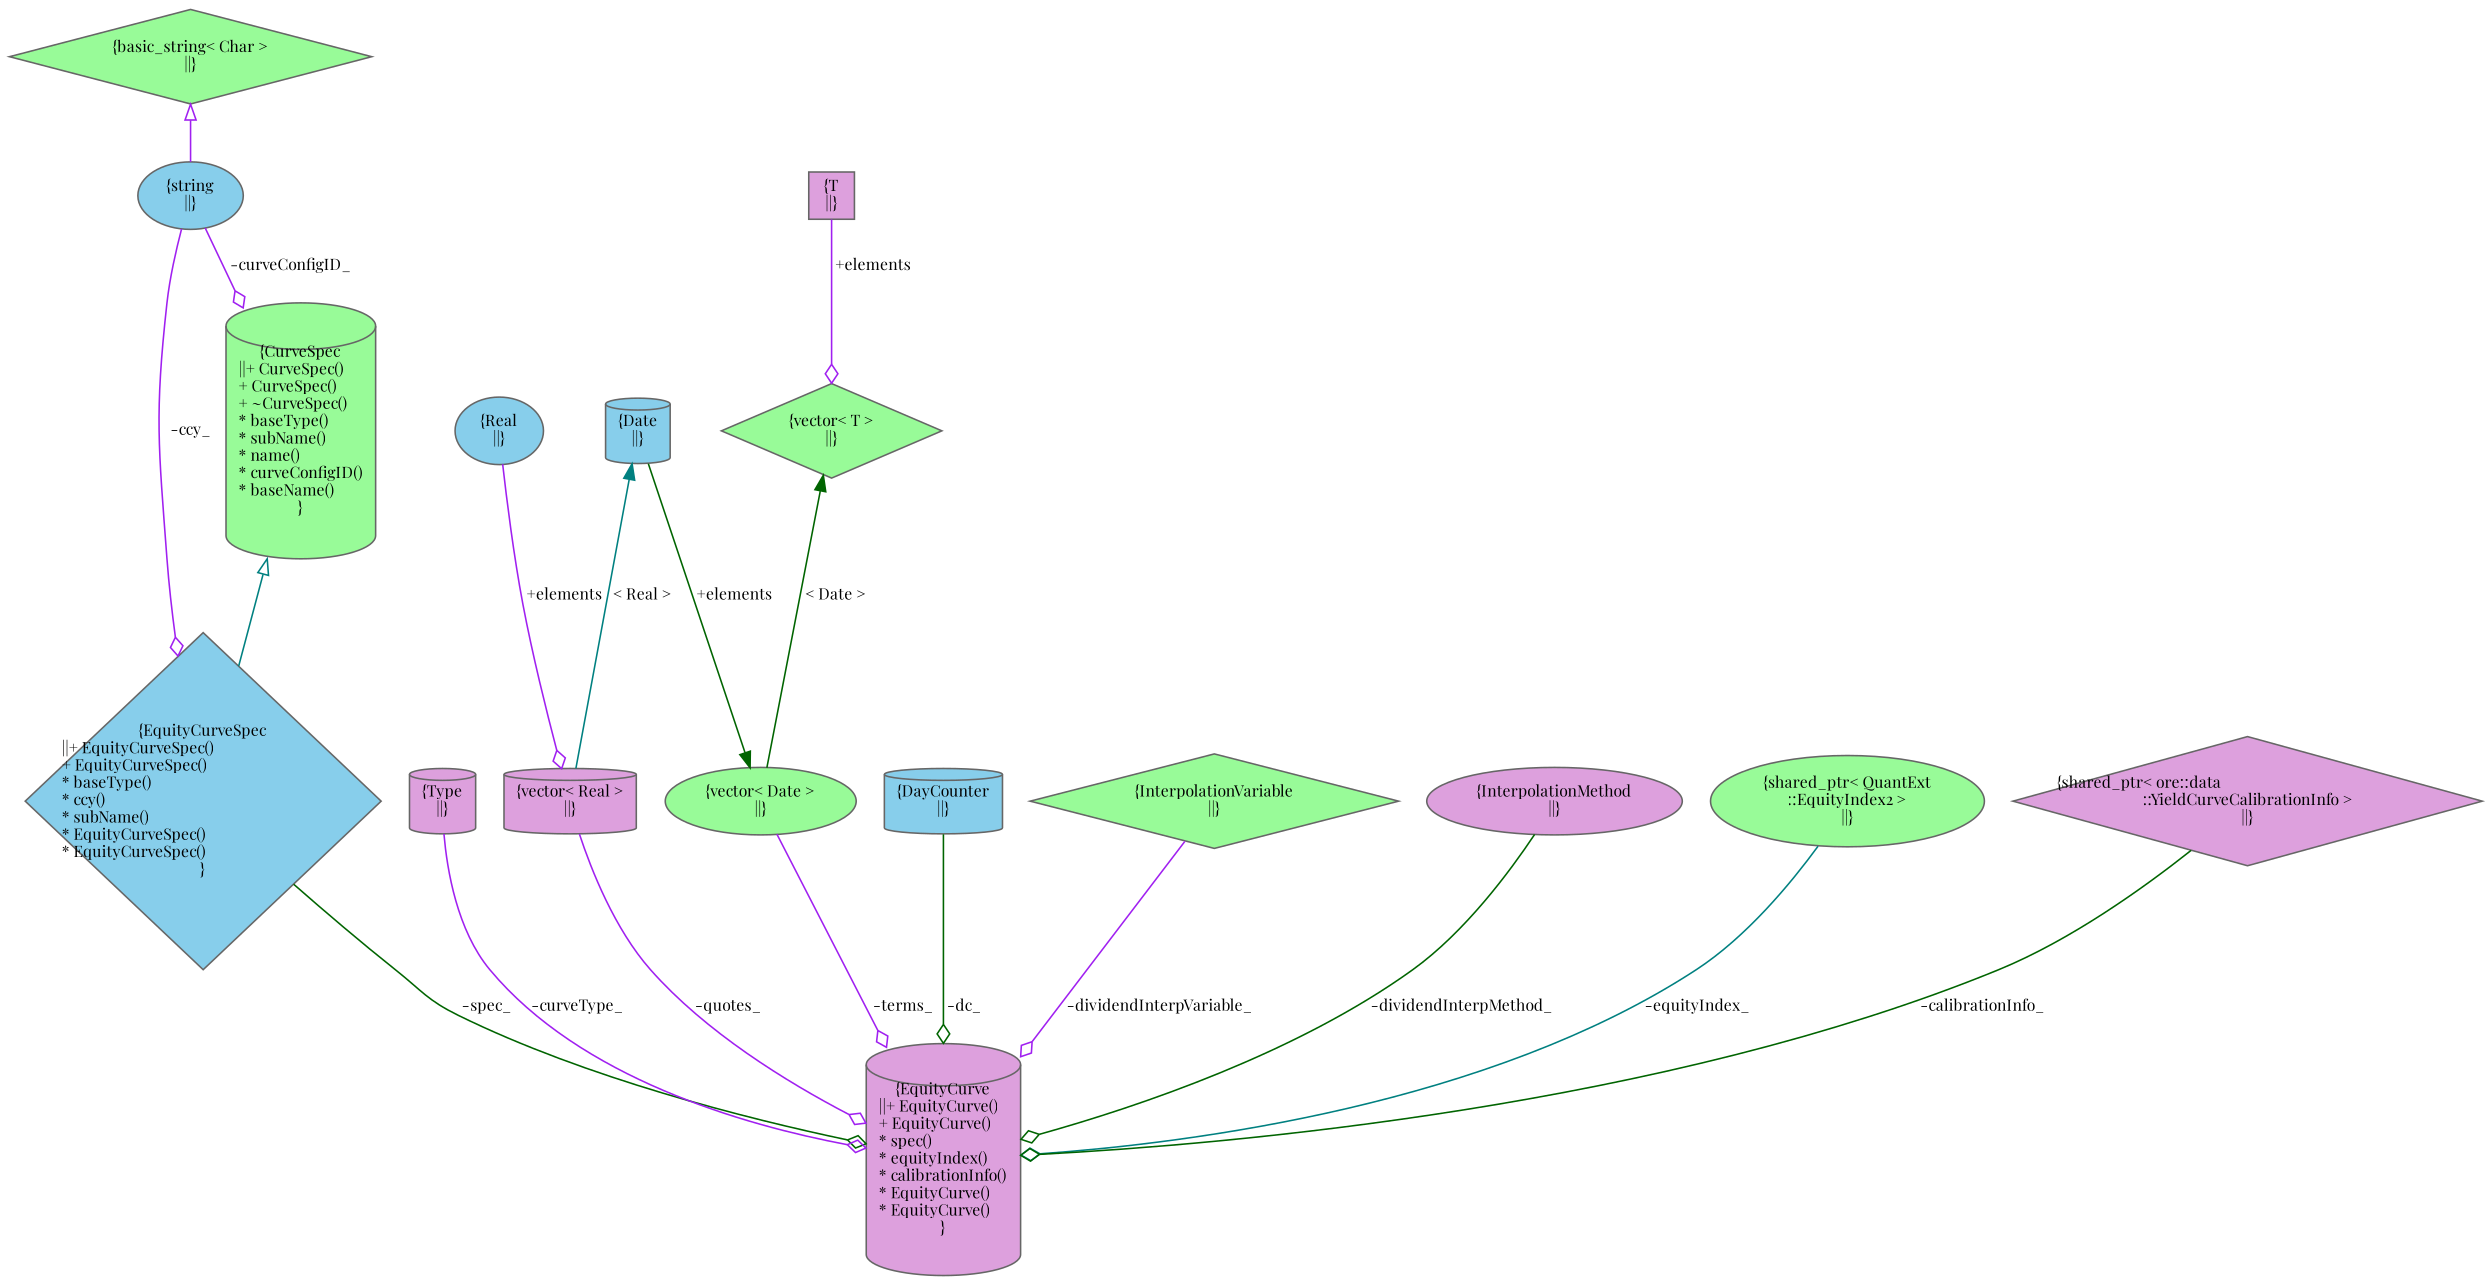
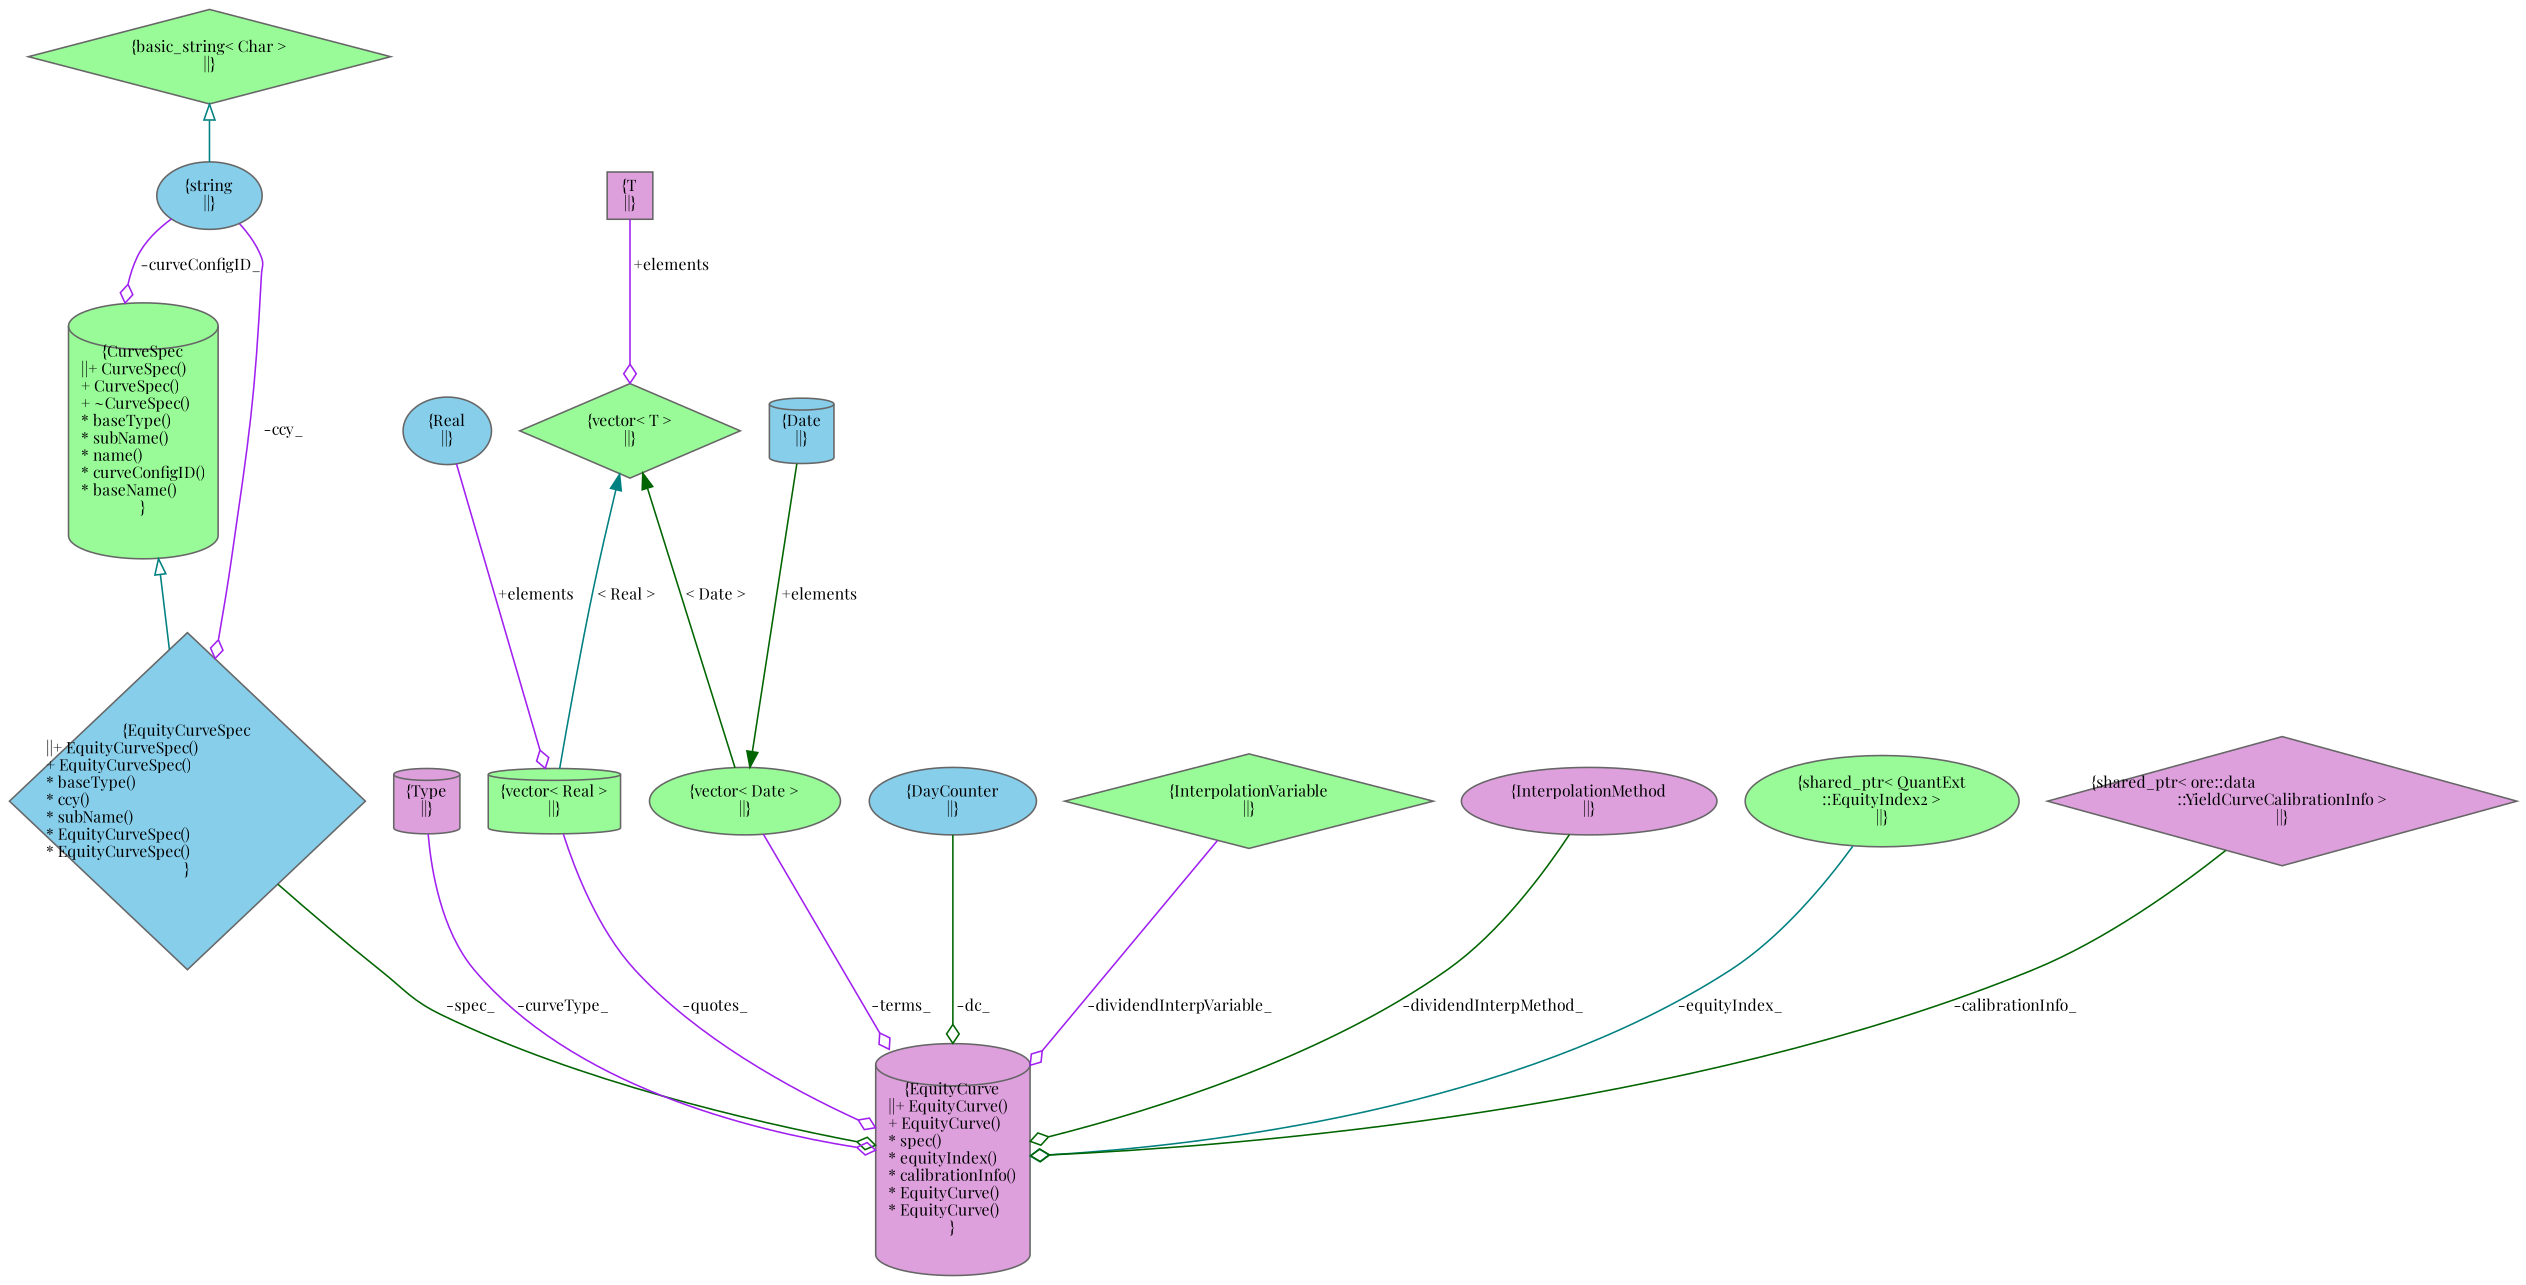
(191, 141) -> (209, 141)
(603, 624) -> (585, 629)
(570, 801) -> (554, 801)
(943, 801) -> (953, 801)
